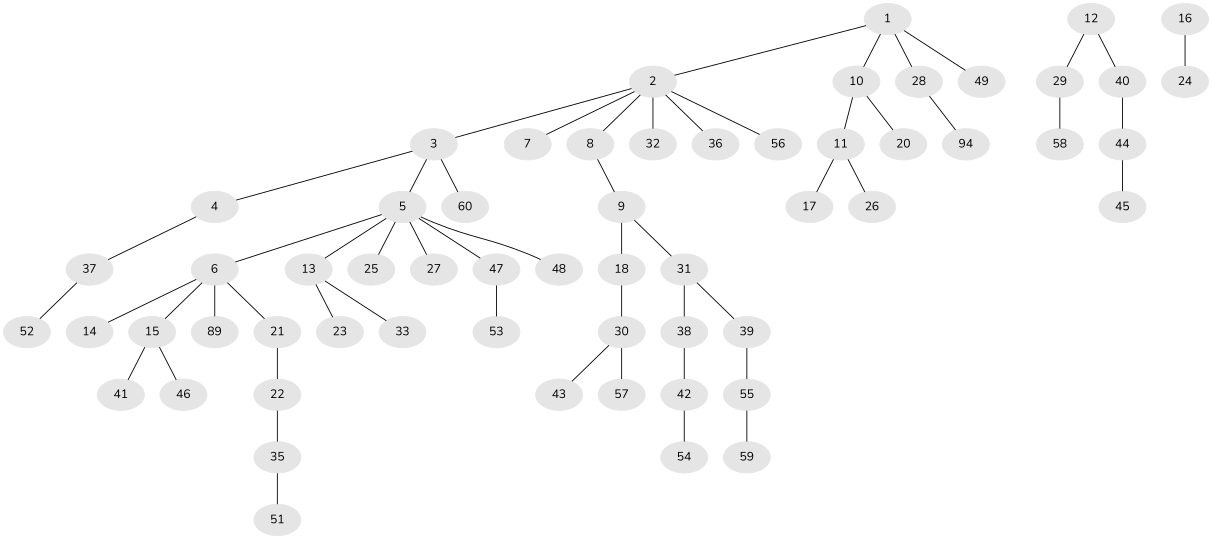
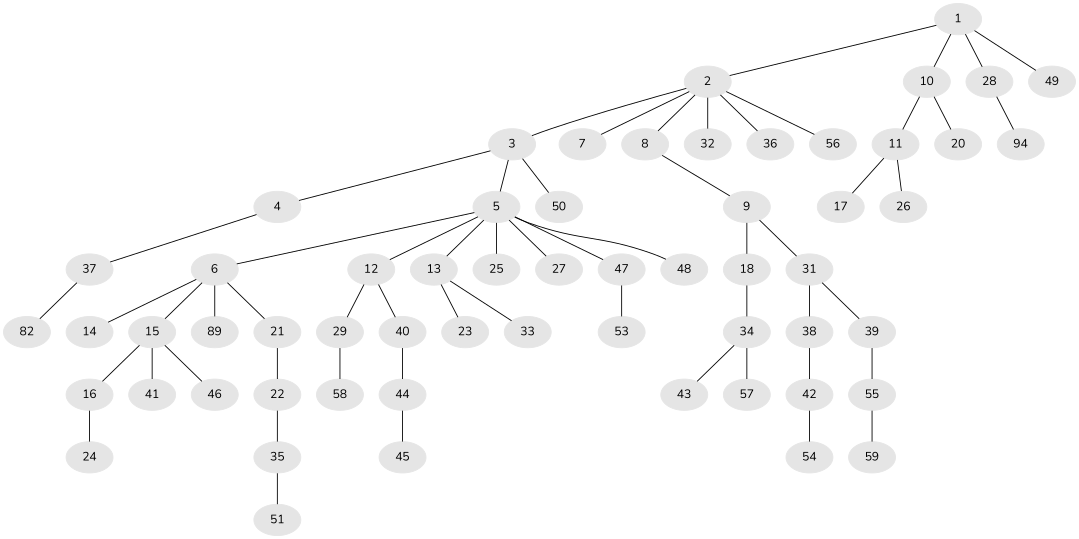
(465, 207) -> (559, 207)
none -> (434, 238)
(27, 332) -> (27, 332)
(622, 332) -> (747, 332)
none -> (121, 363)
